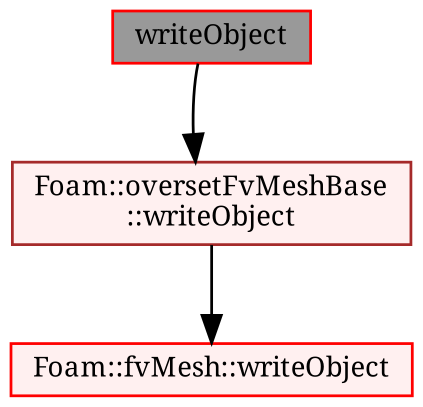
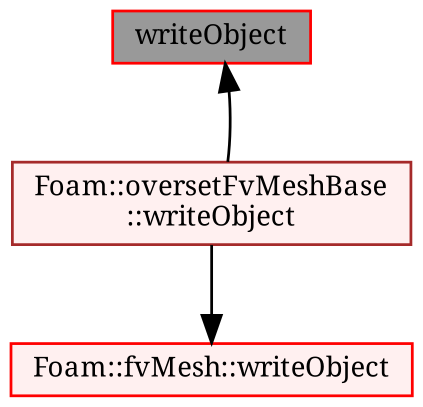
(194, 99) -> (230, 126)
